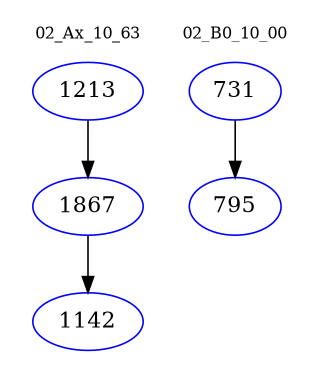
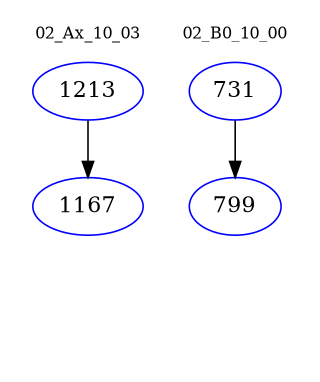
(88, 34) -> (88, 34)
(88, 206) -> (88, 206)
(235, 206) -> (235, 206)
(88, 322) -> none
